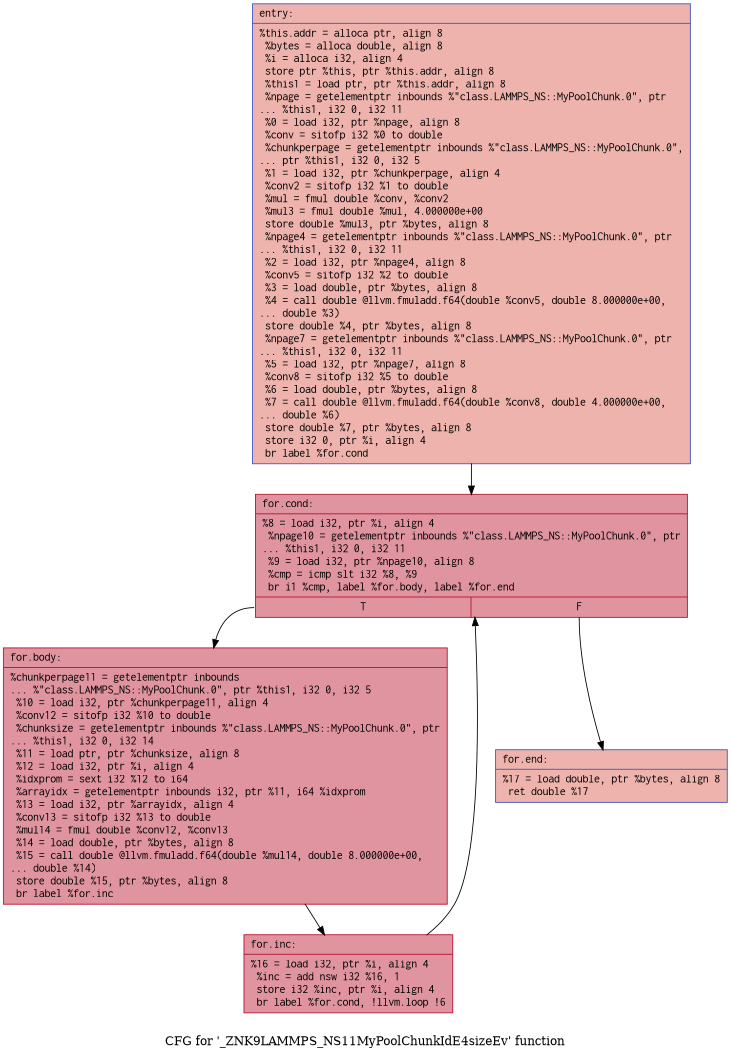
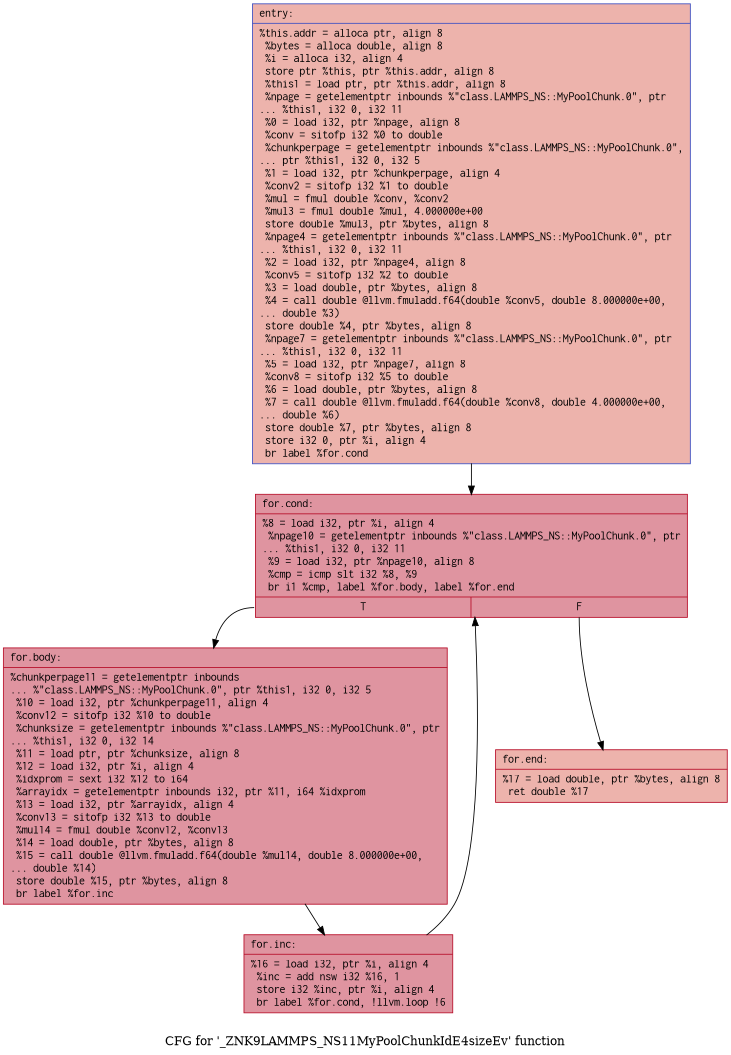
(611, 776) -> (611, 776)
